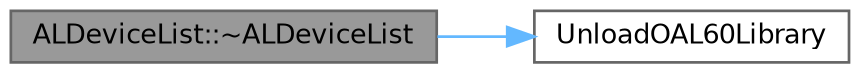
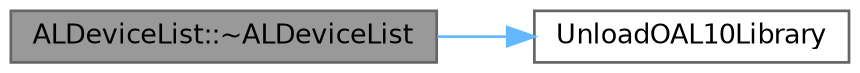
(692, 37) -> (692, 37)
